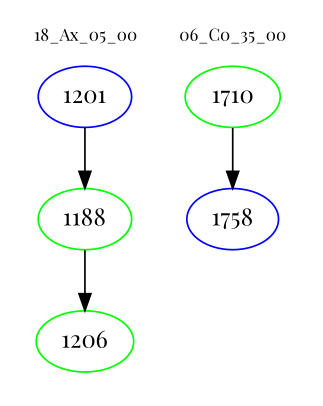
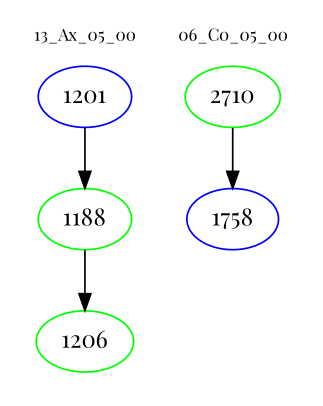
(86, 37) -> (86, 37)
(234, 37) -> (234, 37)
(233, 97) -> (233, 97)
